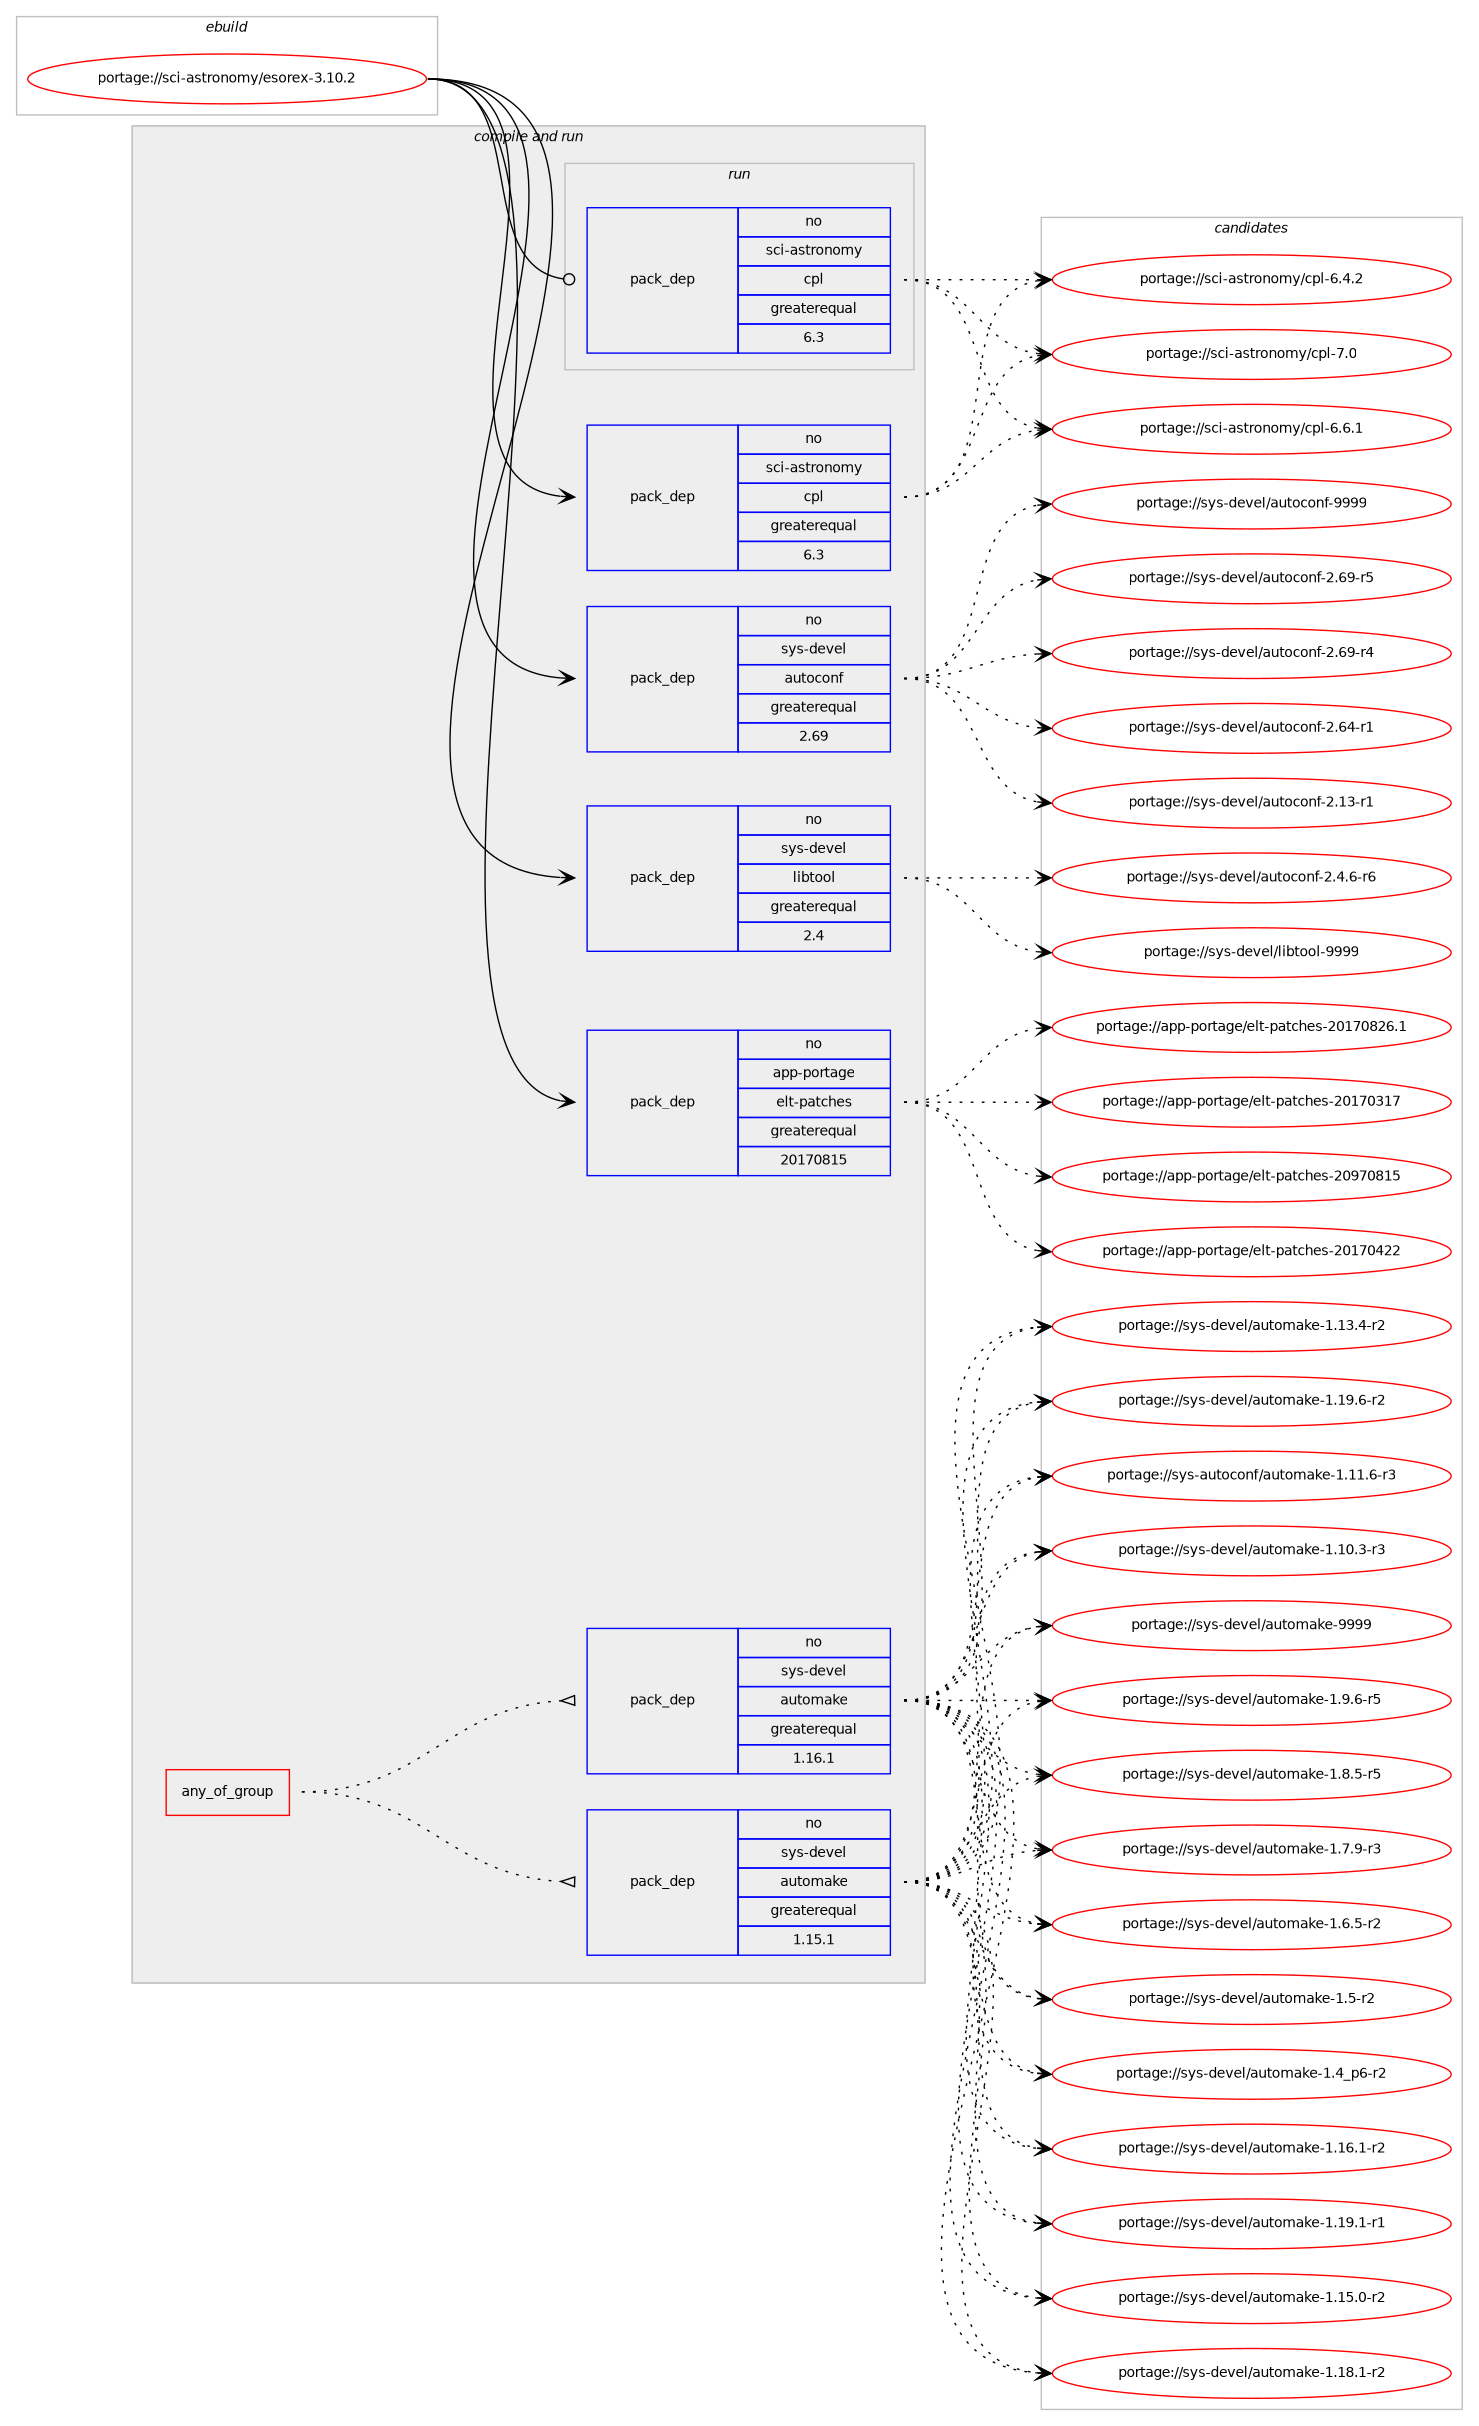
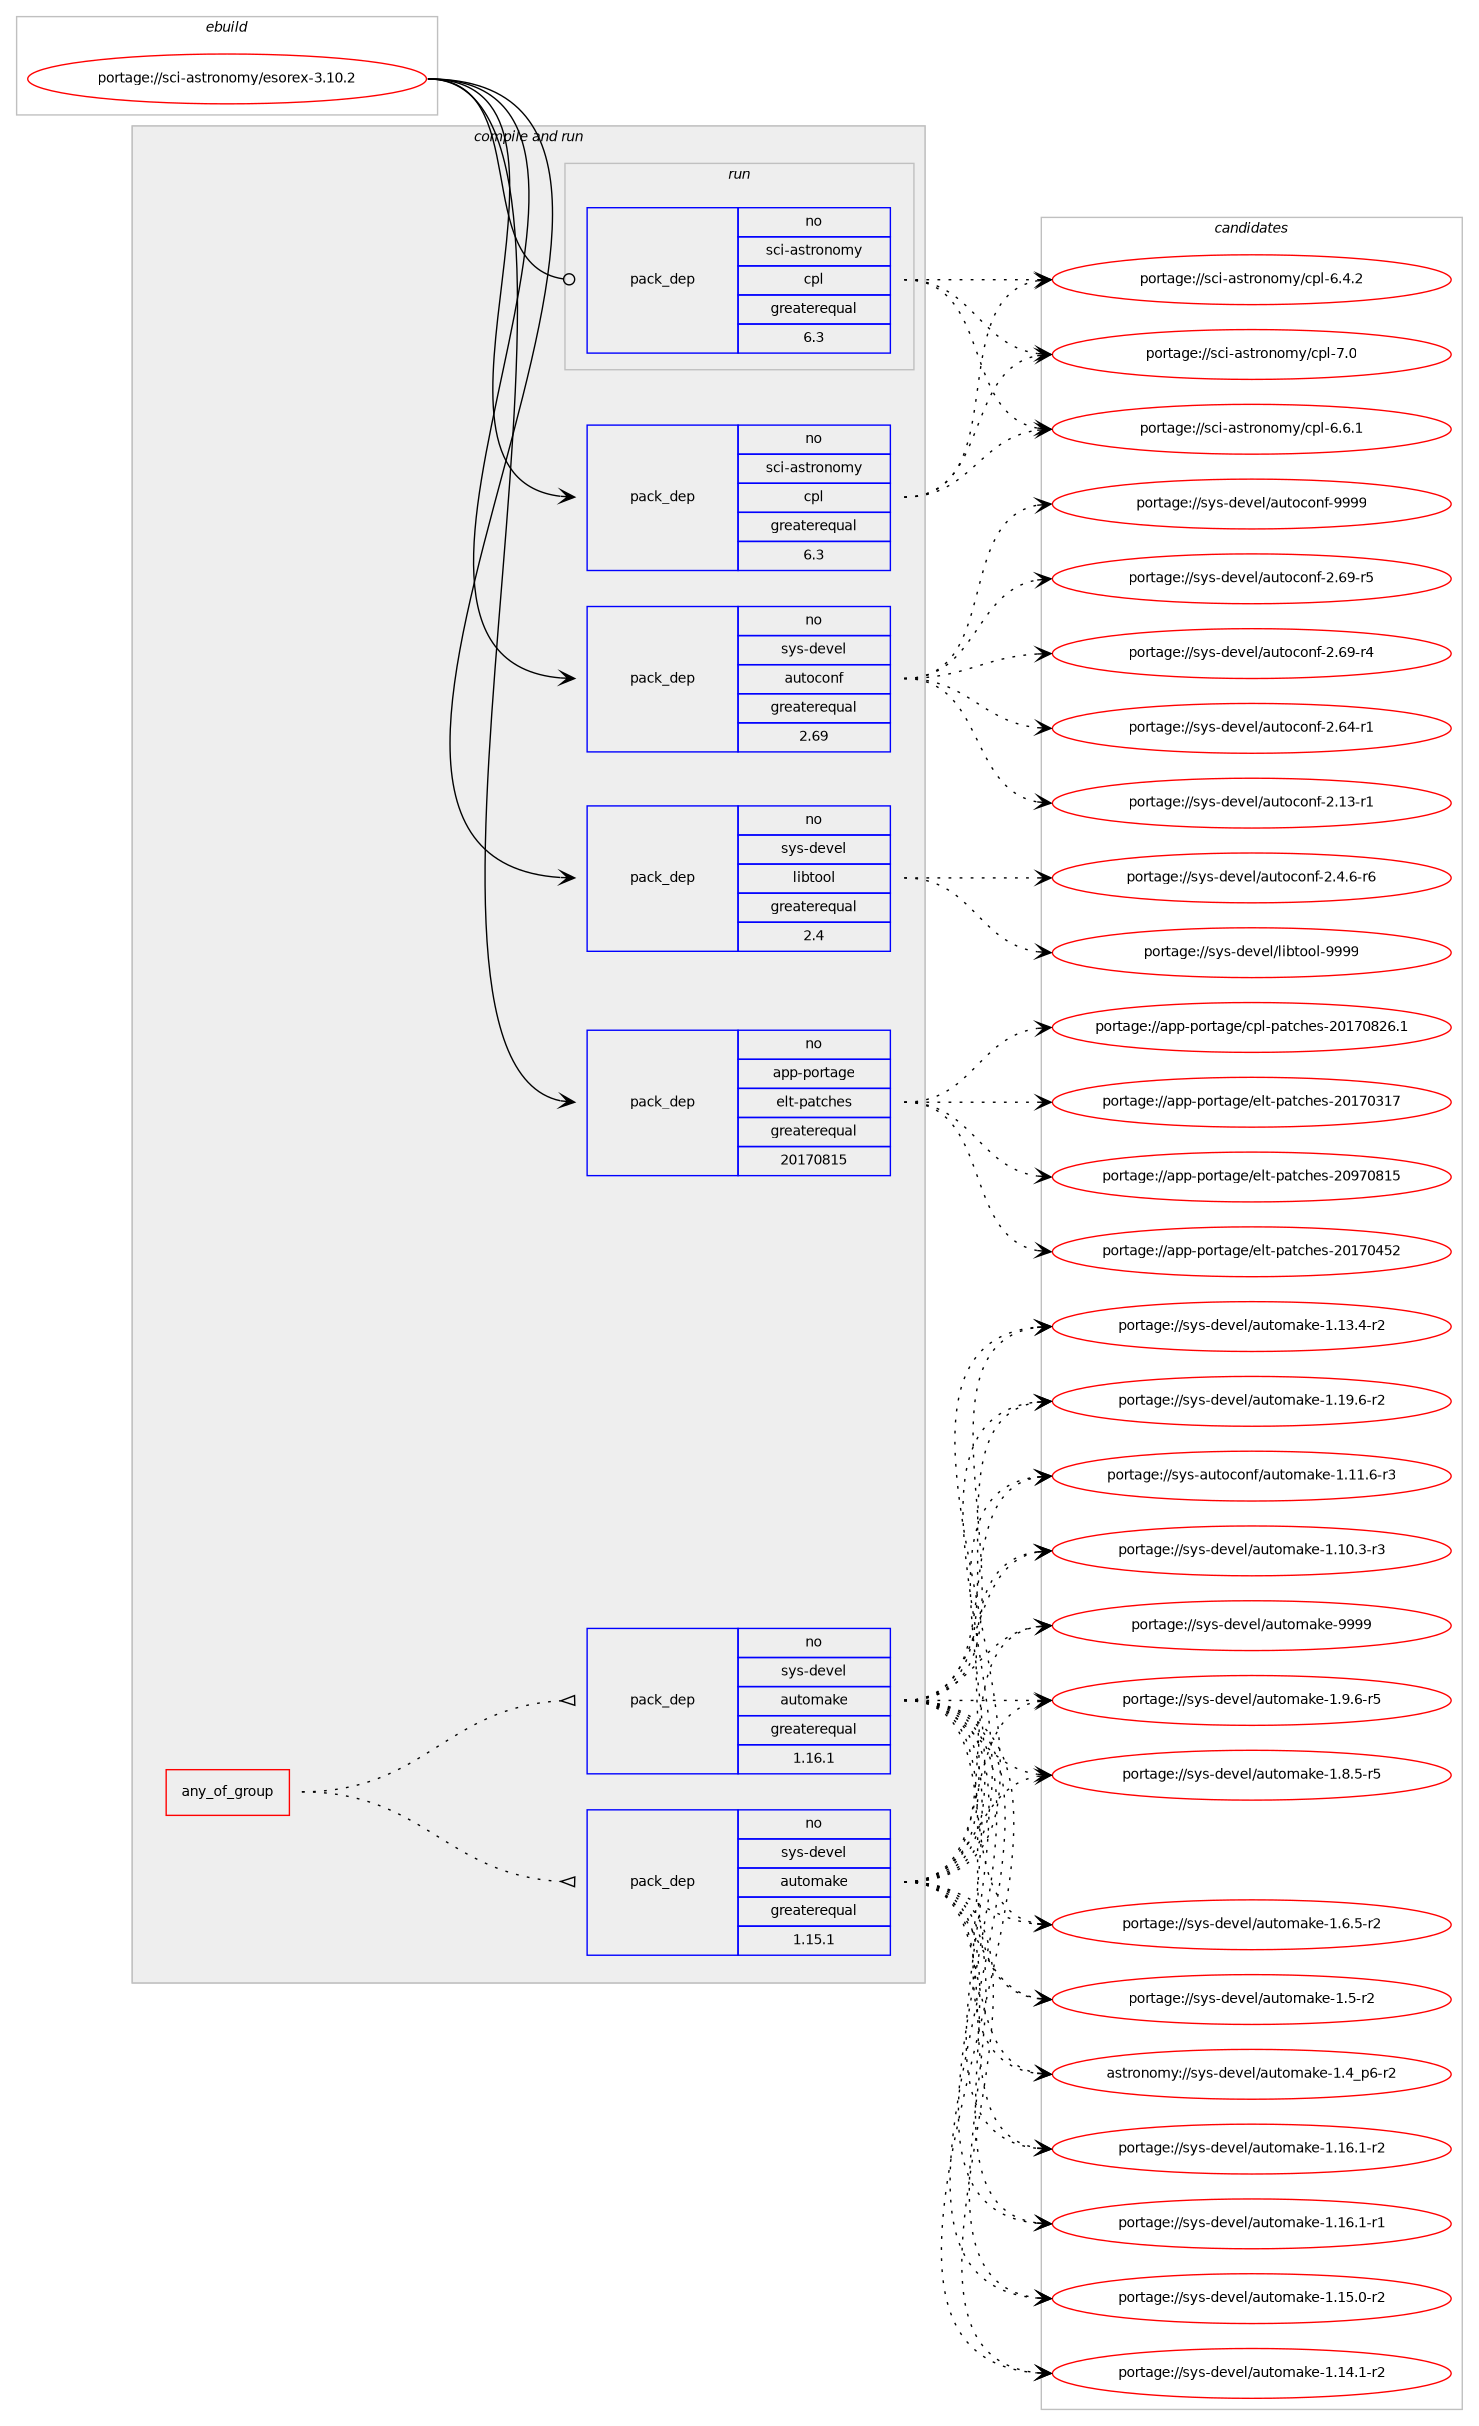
(1252, 1027) -> (1252, 1027)
(1252, 1252) -> (1252, 1252)
(1252, 1850) -> none
(1252, 2074) -> (1252, 2074)
(1252, 2224) -> (1252, 2224)
(1252, 2373) -> (1252, 2373)
